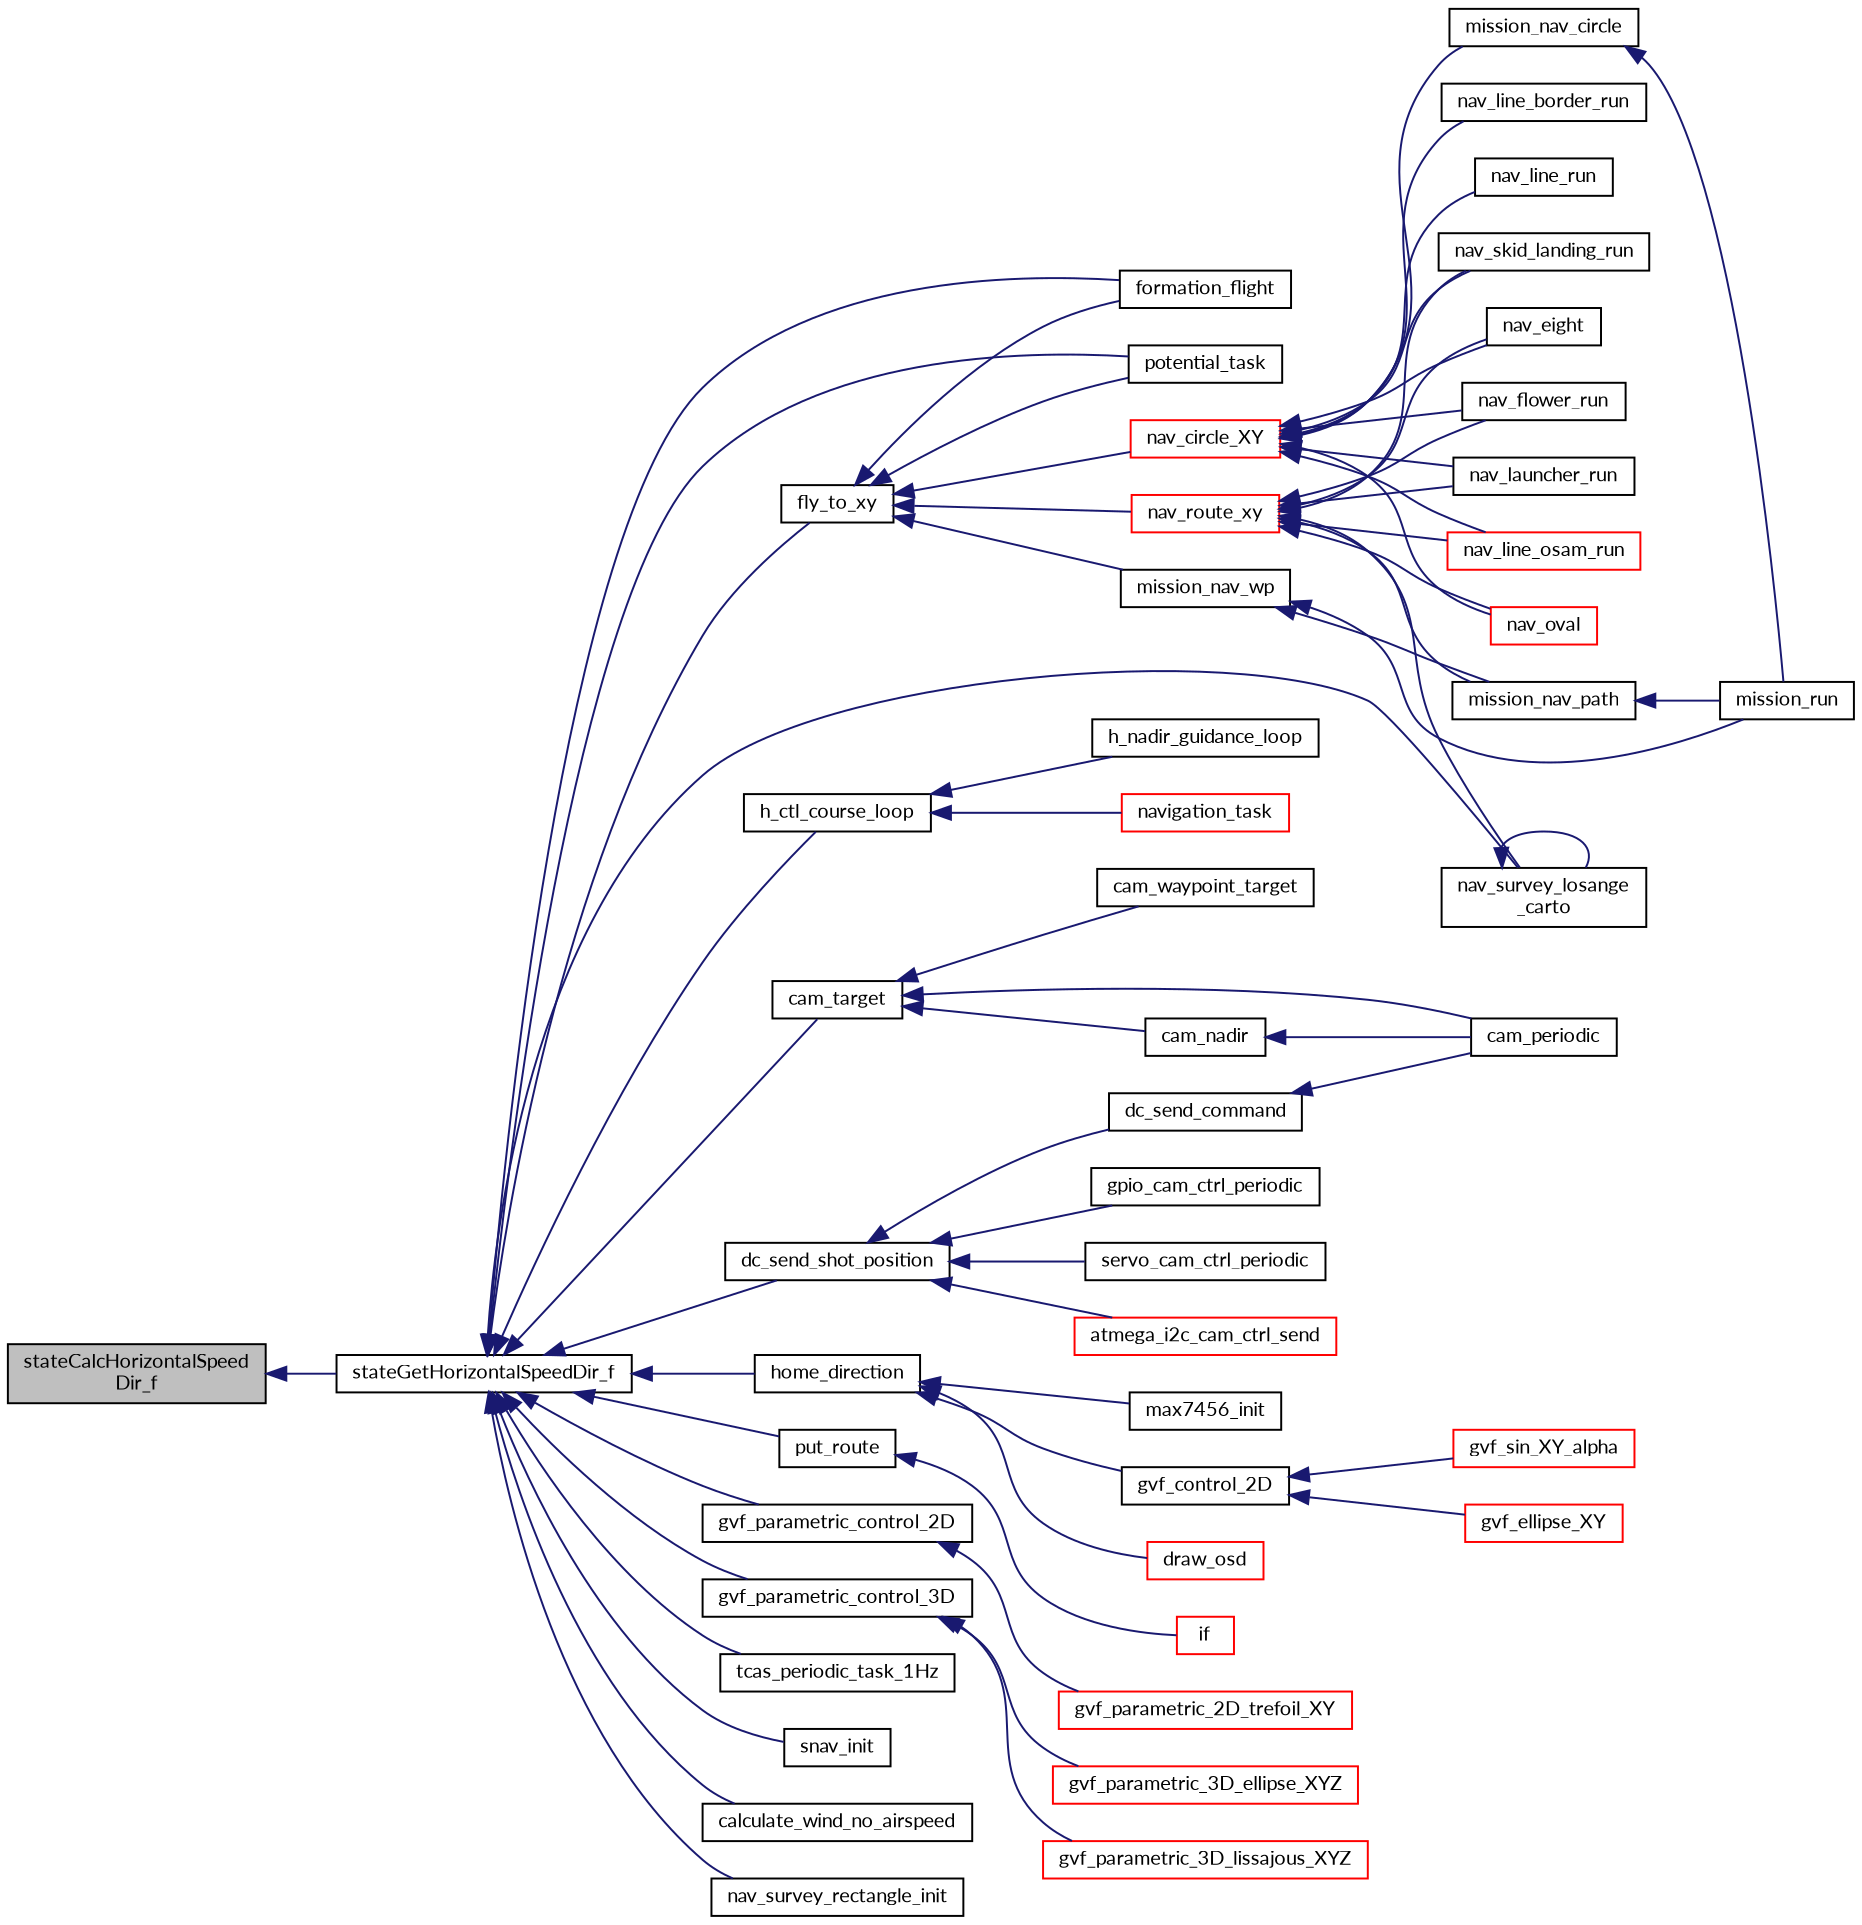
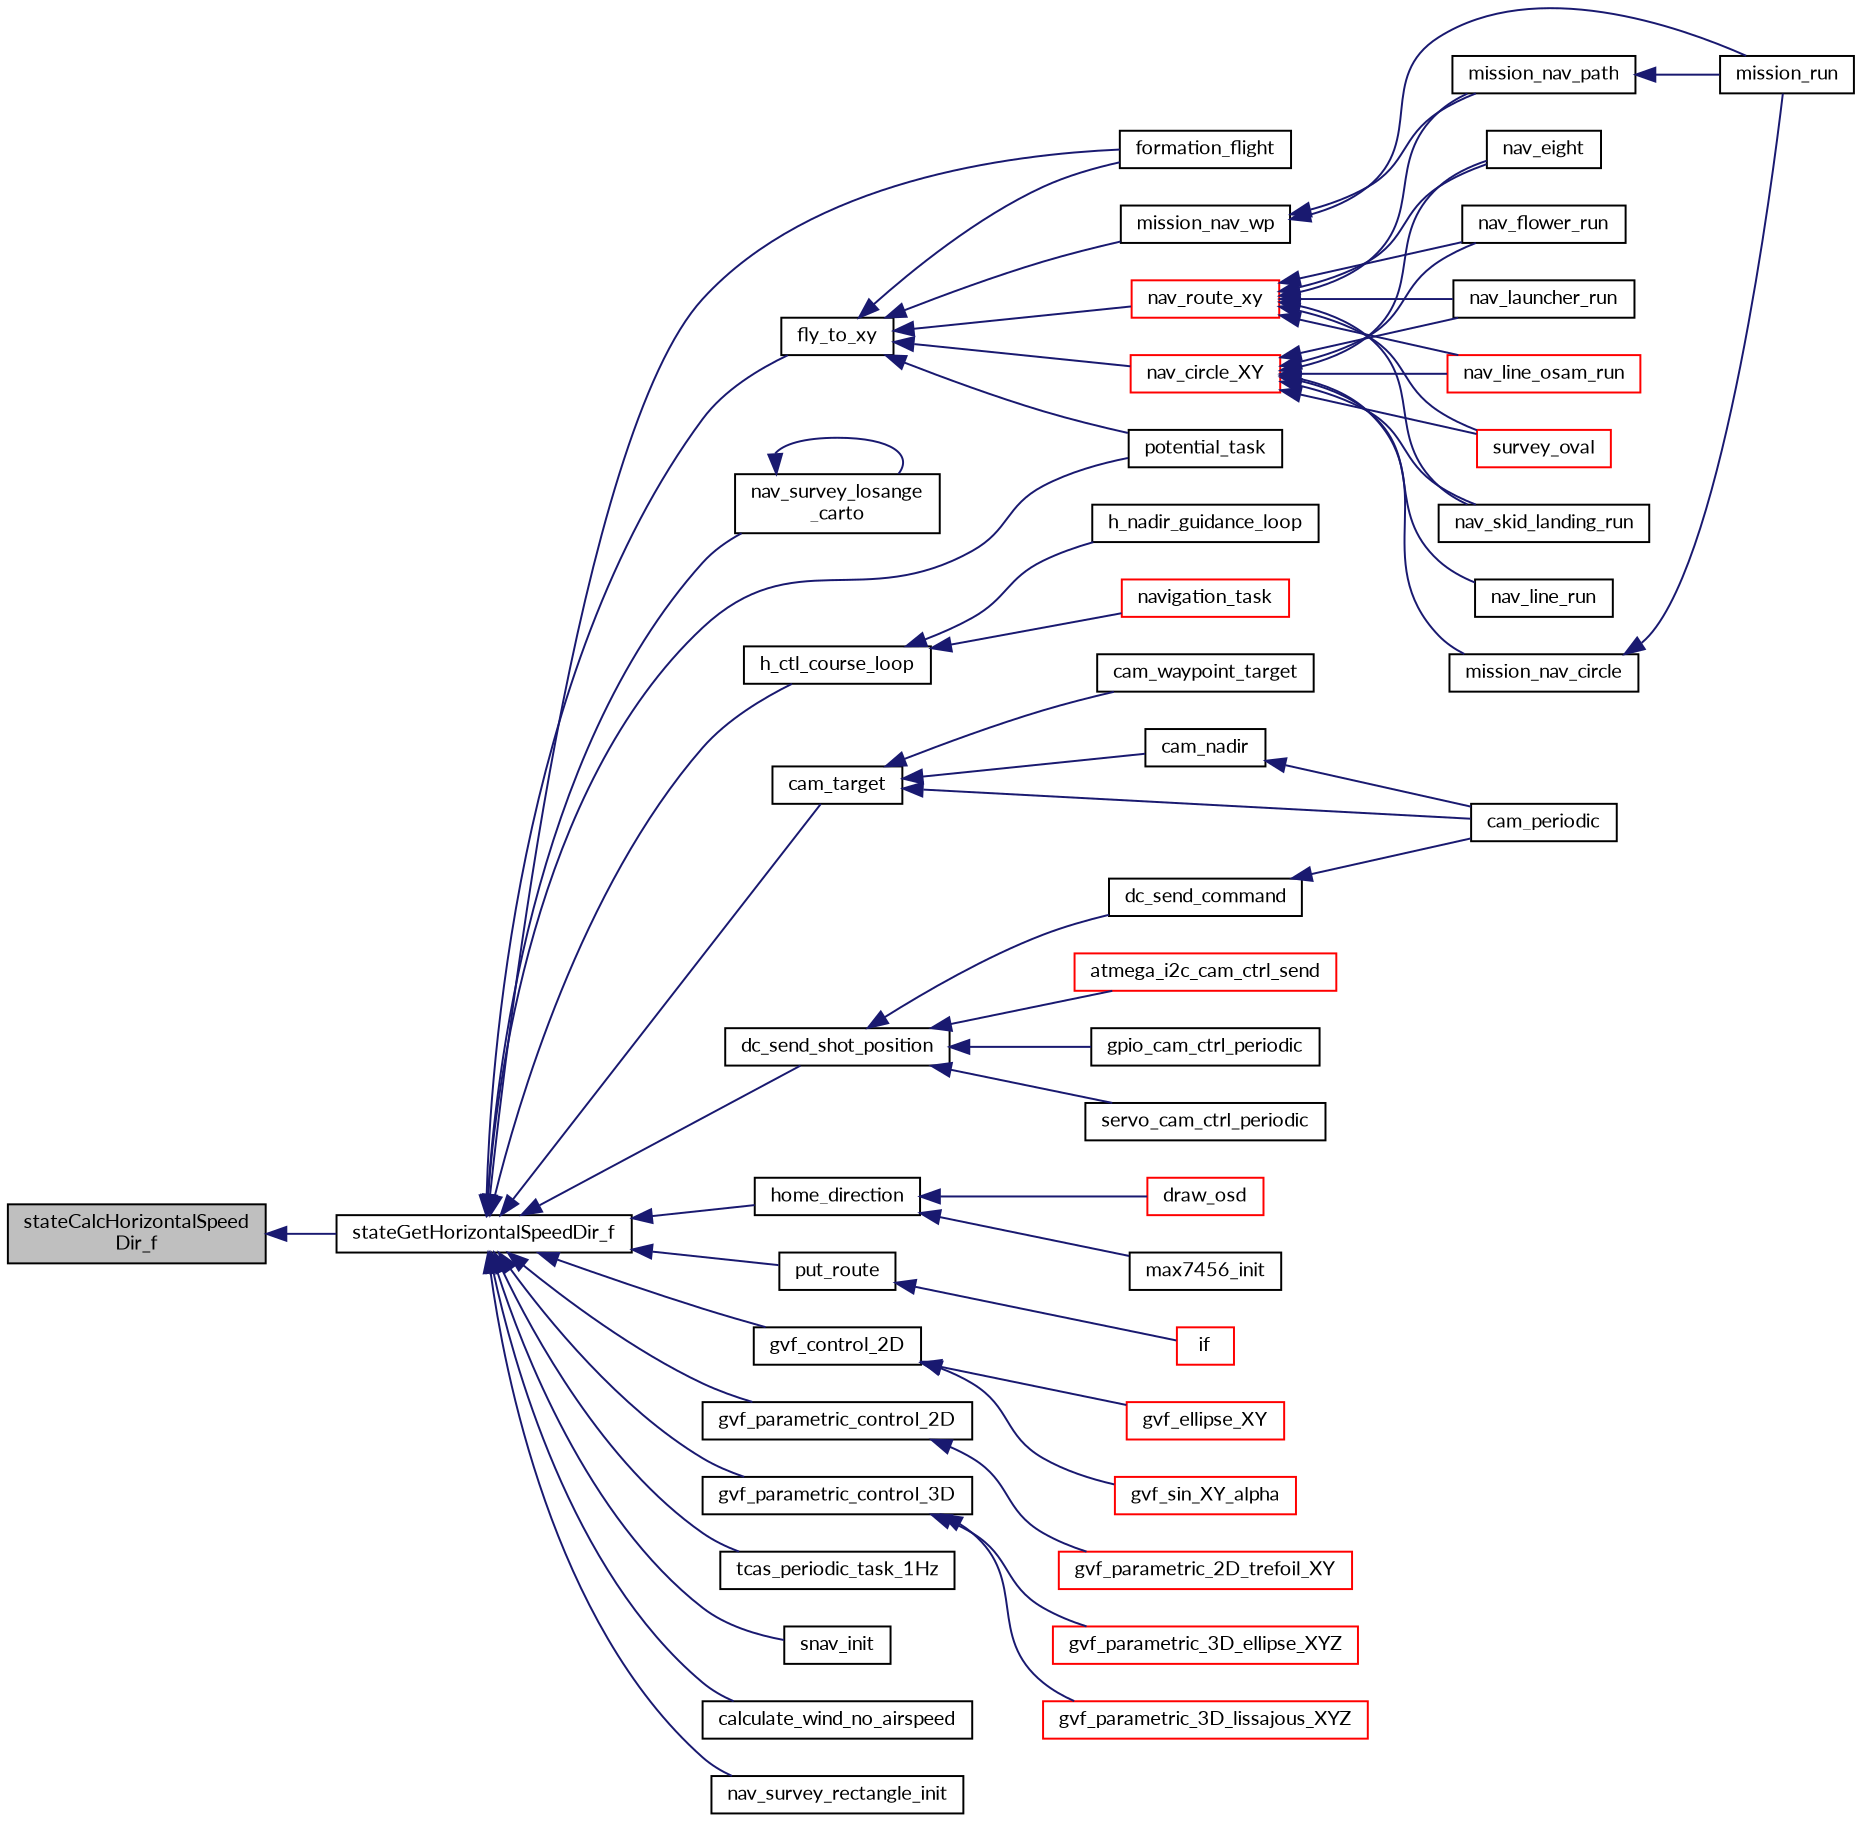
(1544, 102) -> none
(1544, 626) -> (1544, 449)
(1419, 677) -> none
(1026, 1441) -> (661, 1295)
